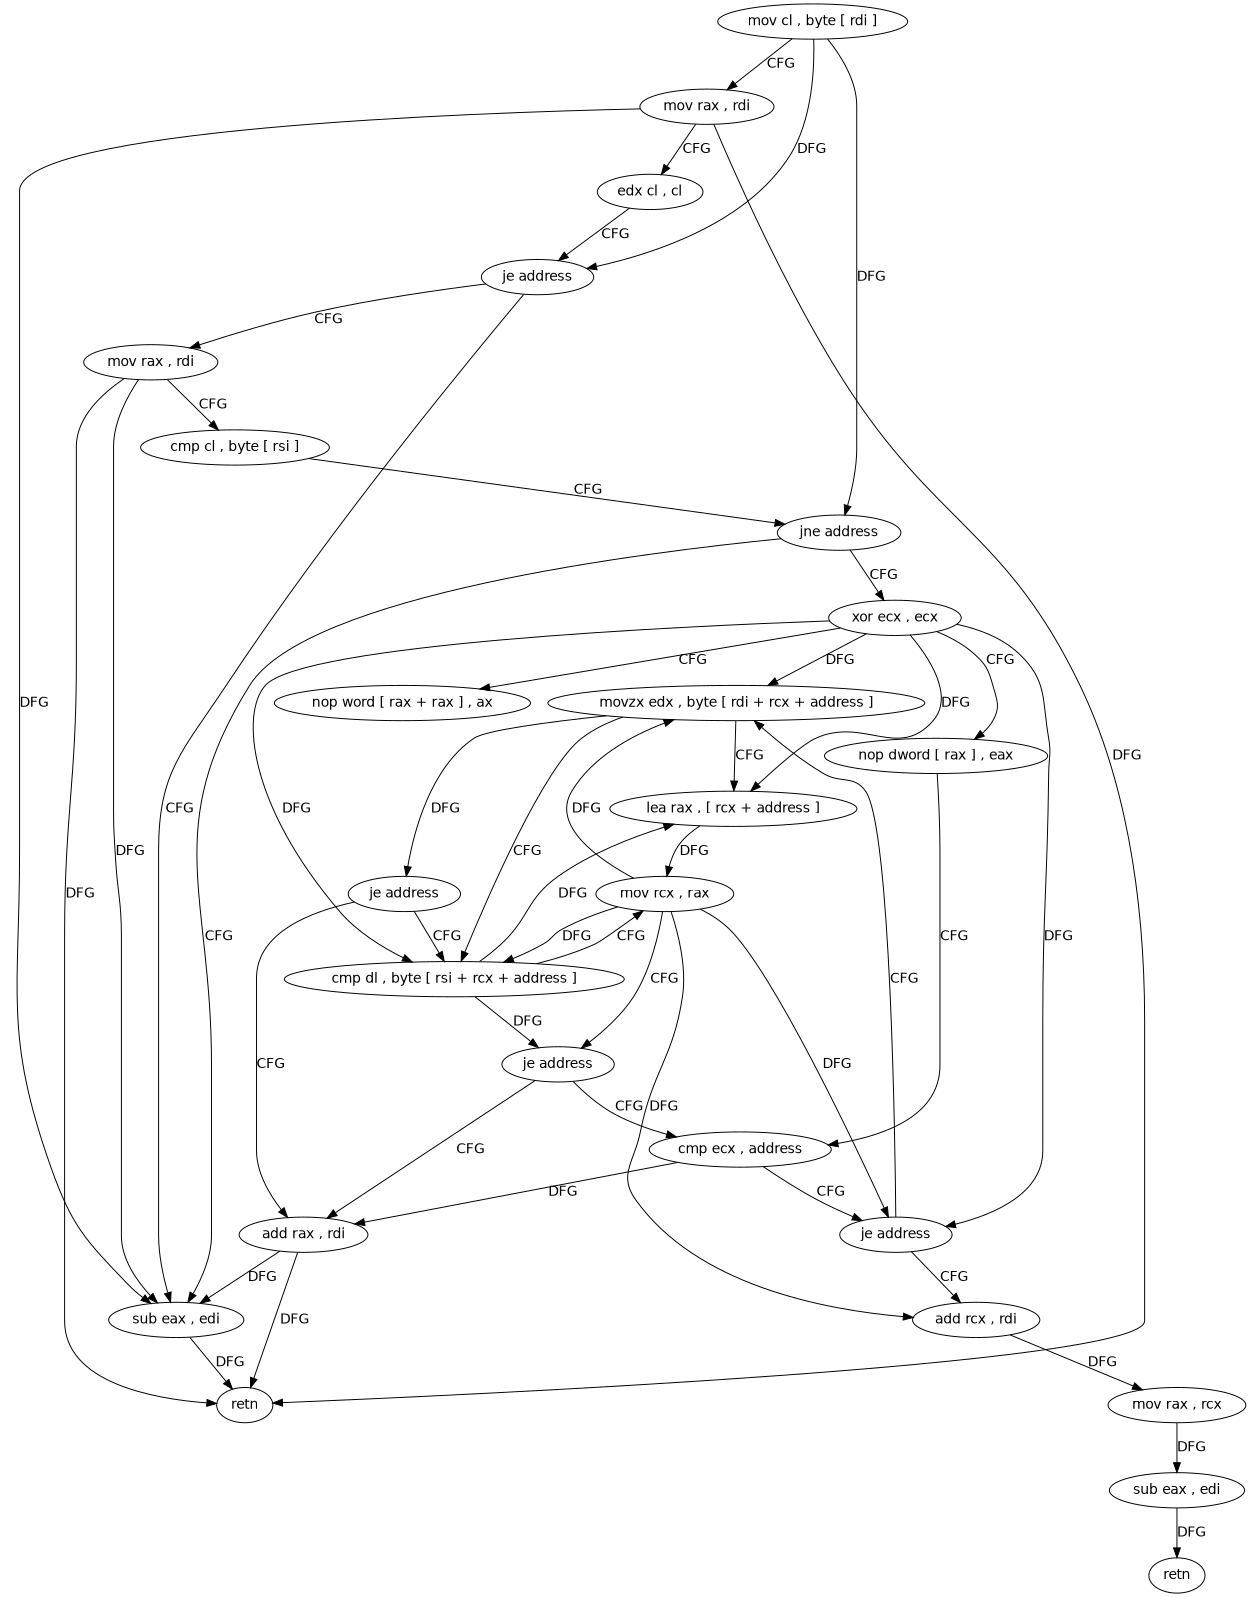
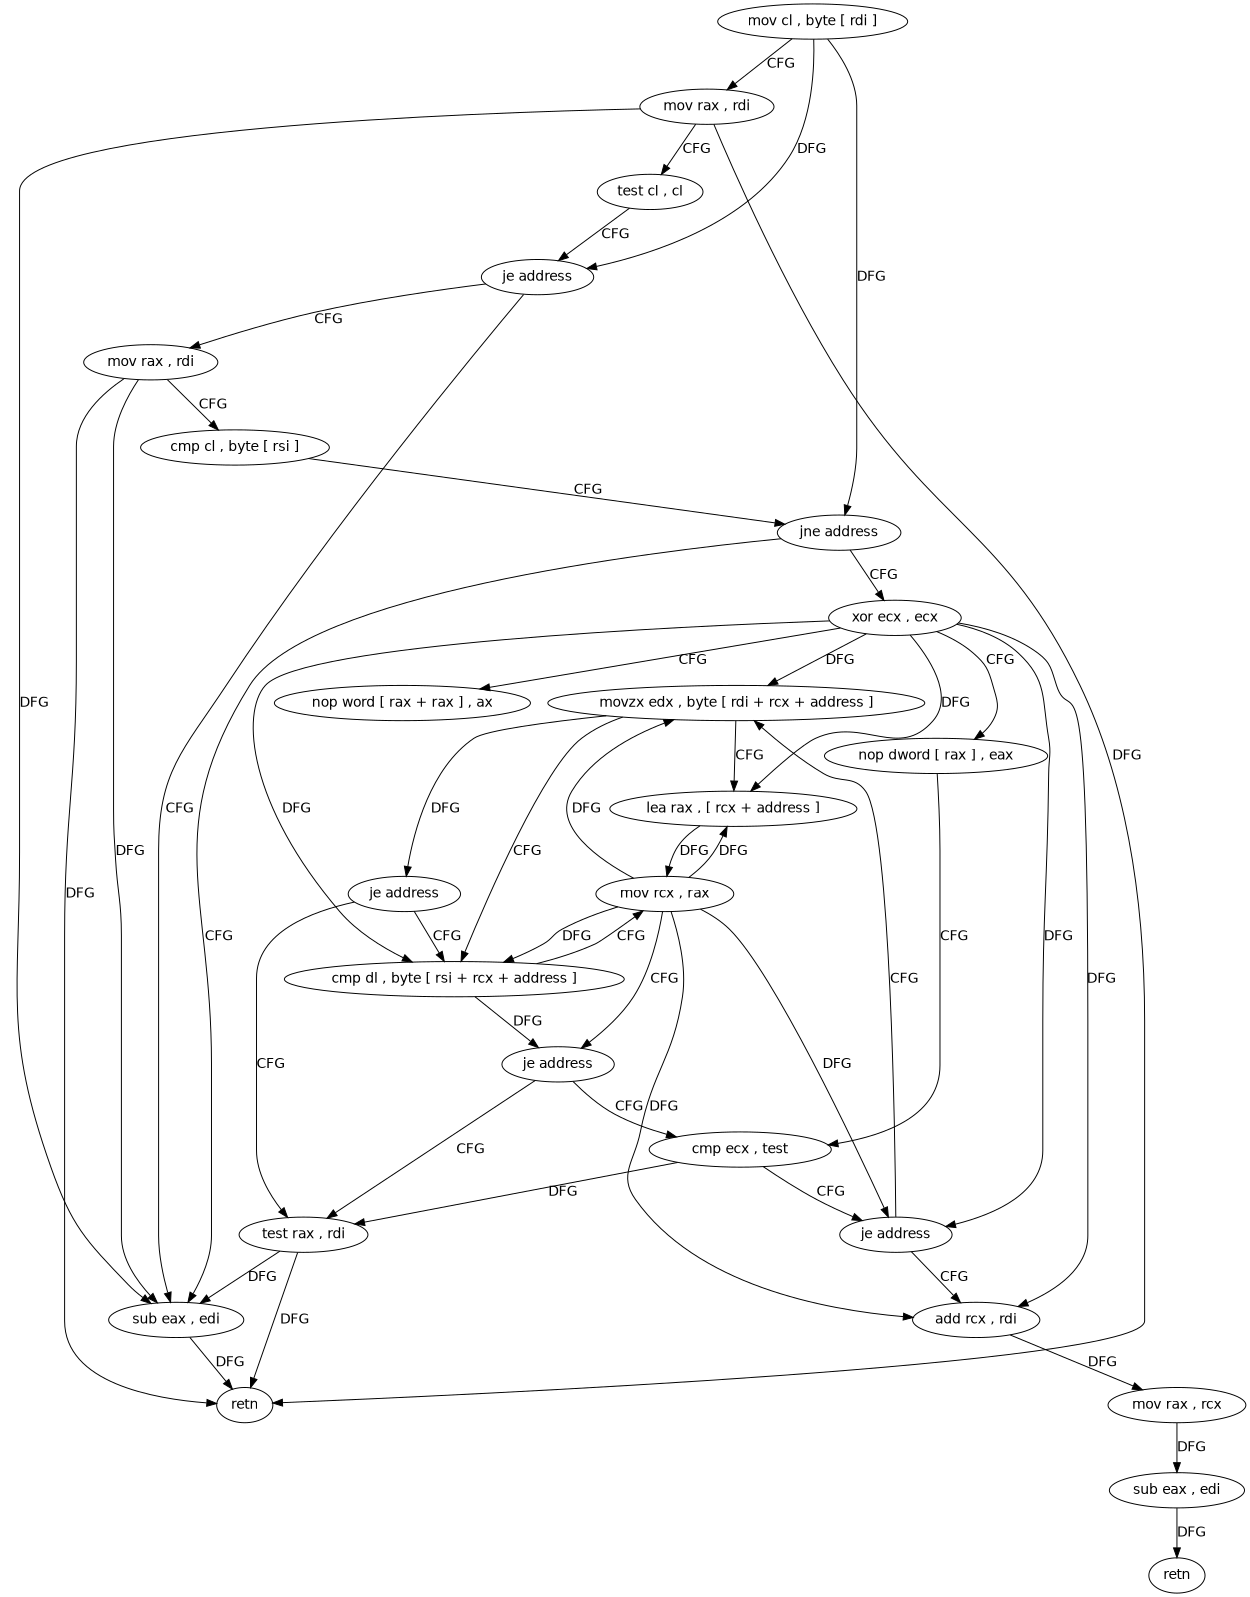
(650, 192) -> (650, 192)
(558, 876) -> (709, 859)
none -> (1087, 942)
(740, 1150) -> (740, 1150)
(304, 1235) -> (304, 1235)
